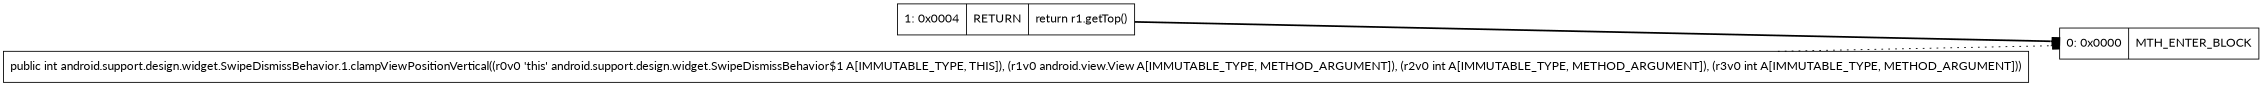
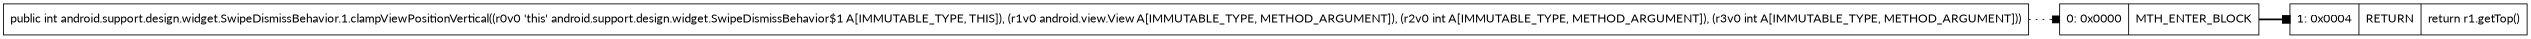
(1593, 32) -> (2270, 19)
